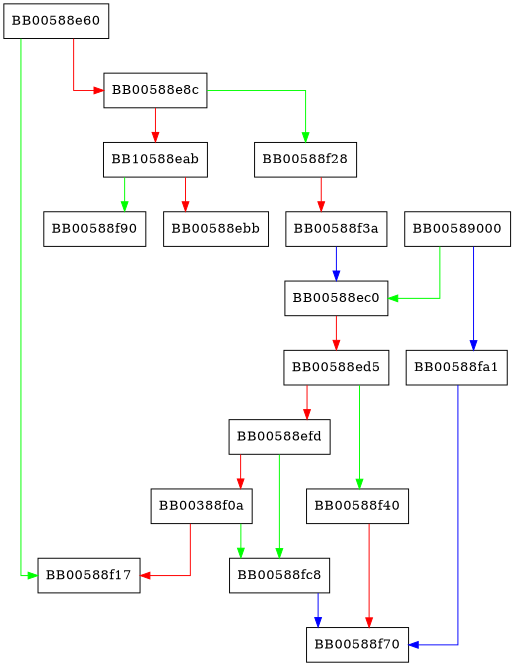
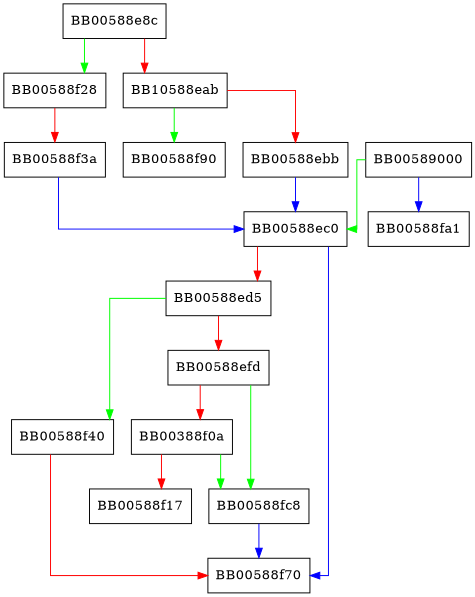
(56, 21) -> none
none -> (295, 189)
(458, 535) -> (328, 415)
